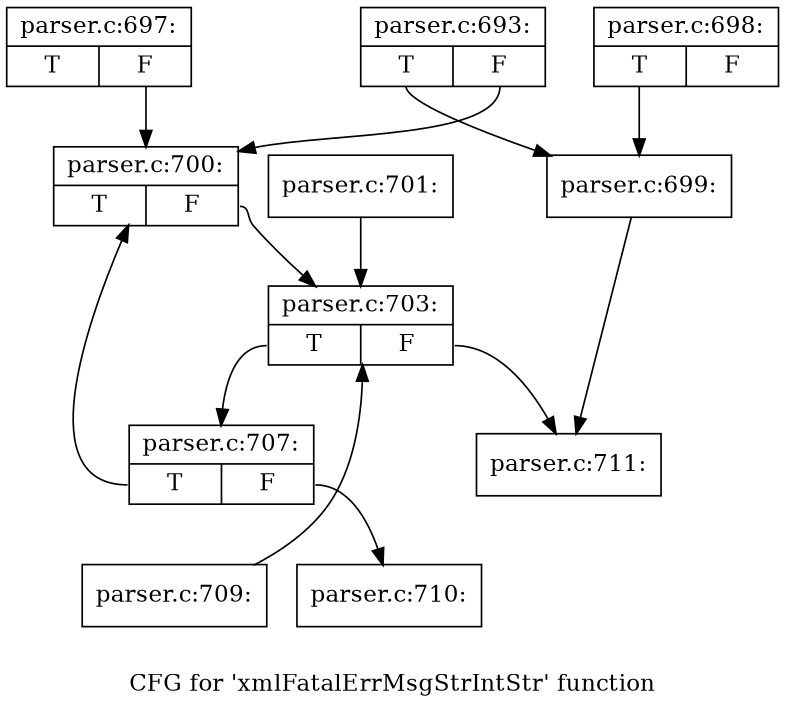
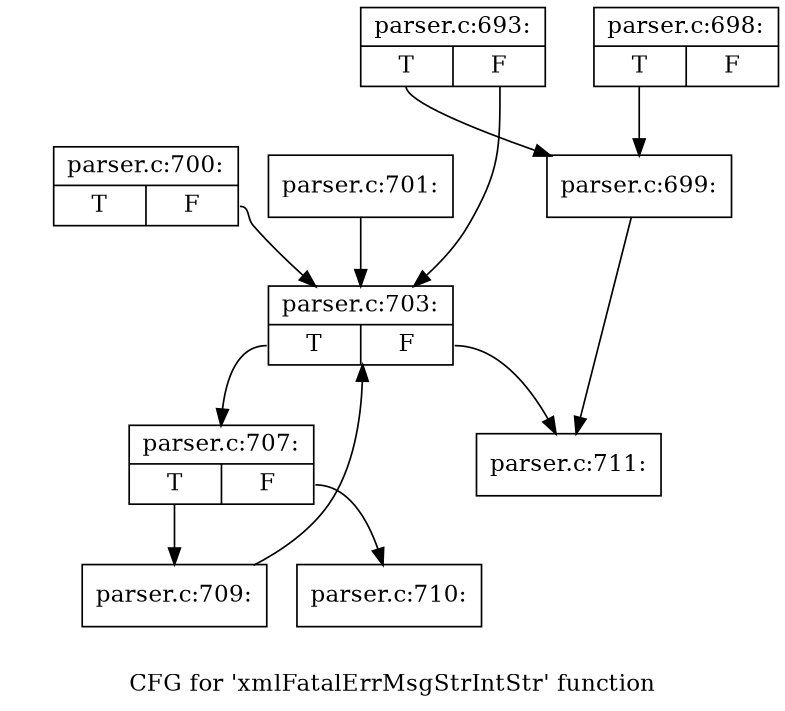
(99, 47) -> none
(386, 133) -> (487, 190)
(79, 375) -> (174, 526)
